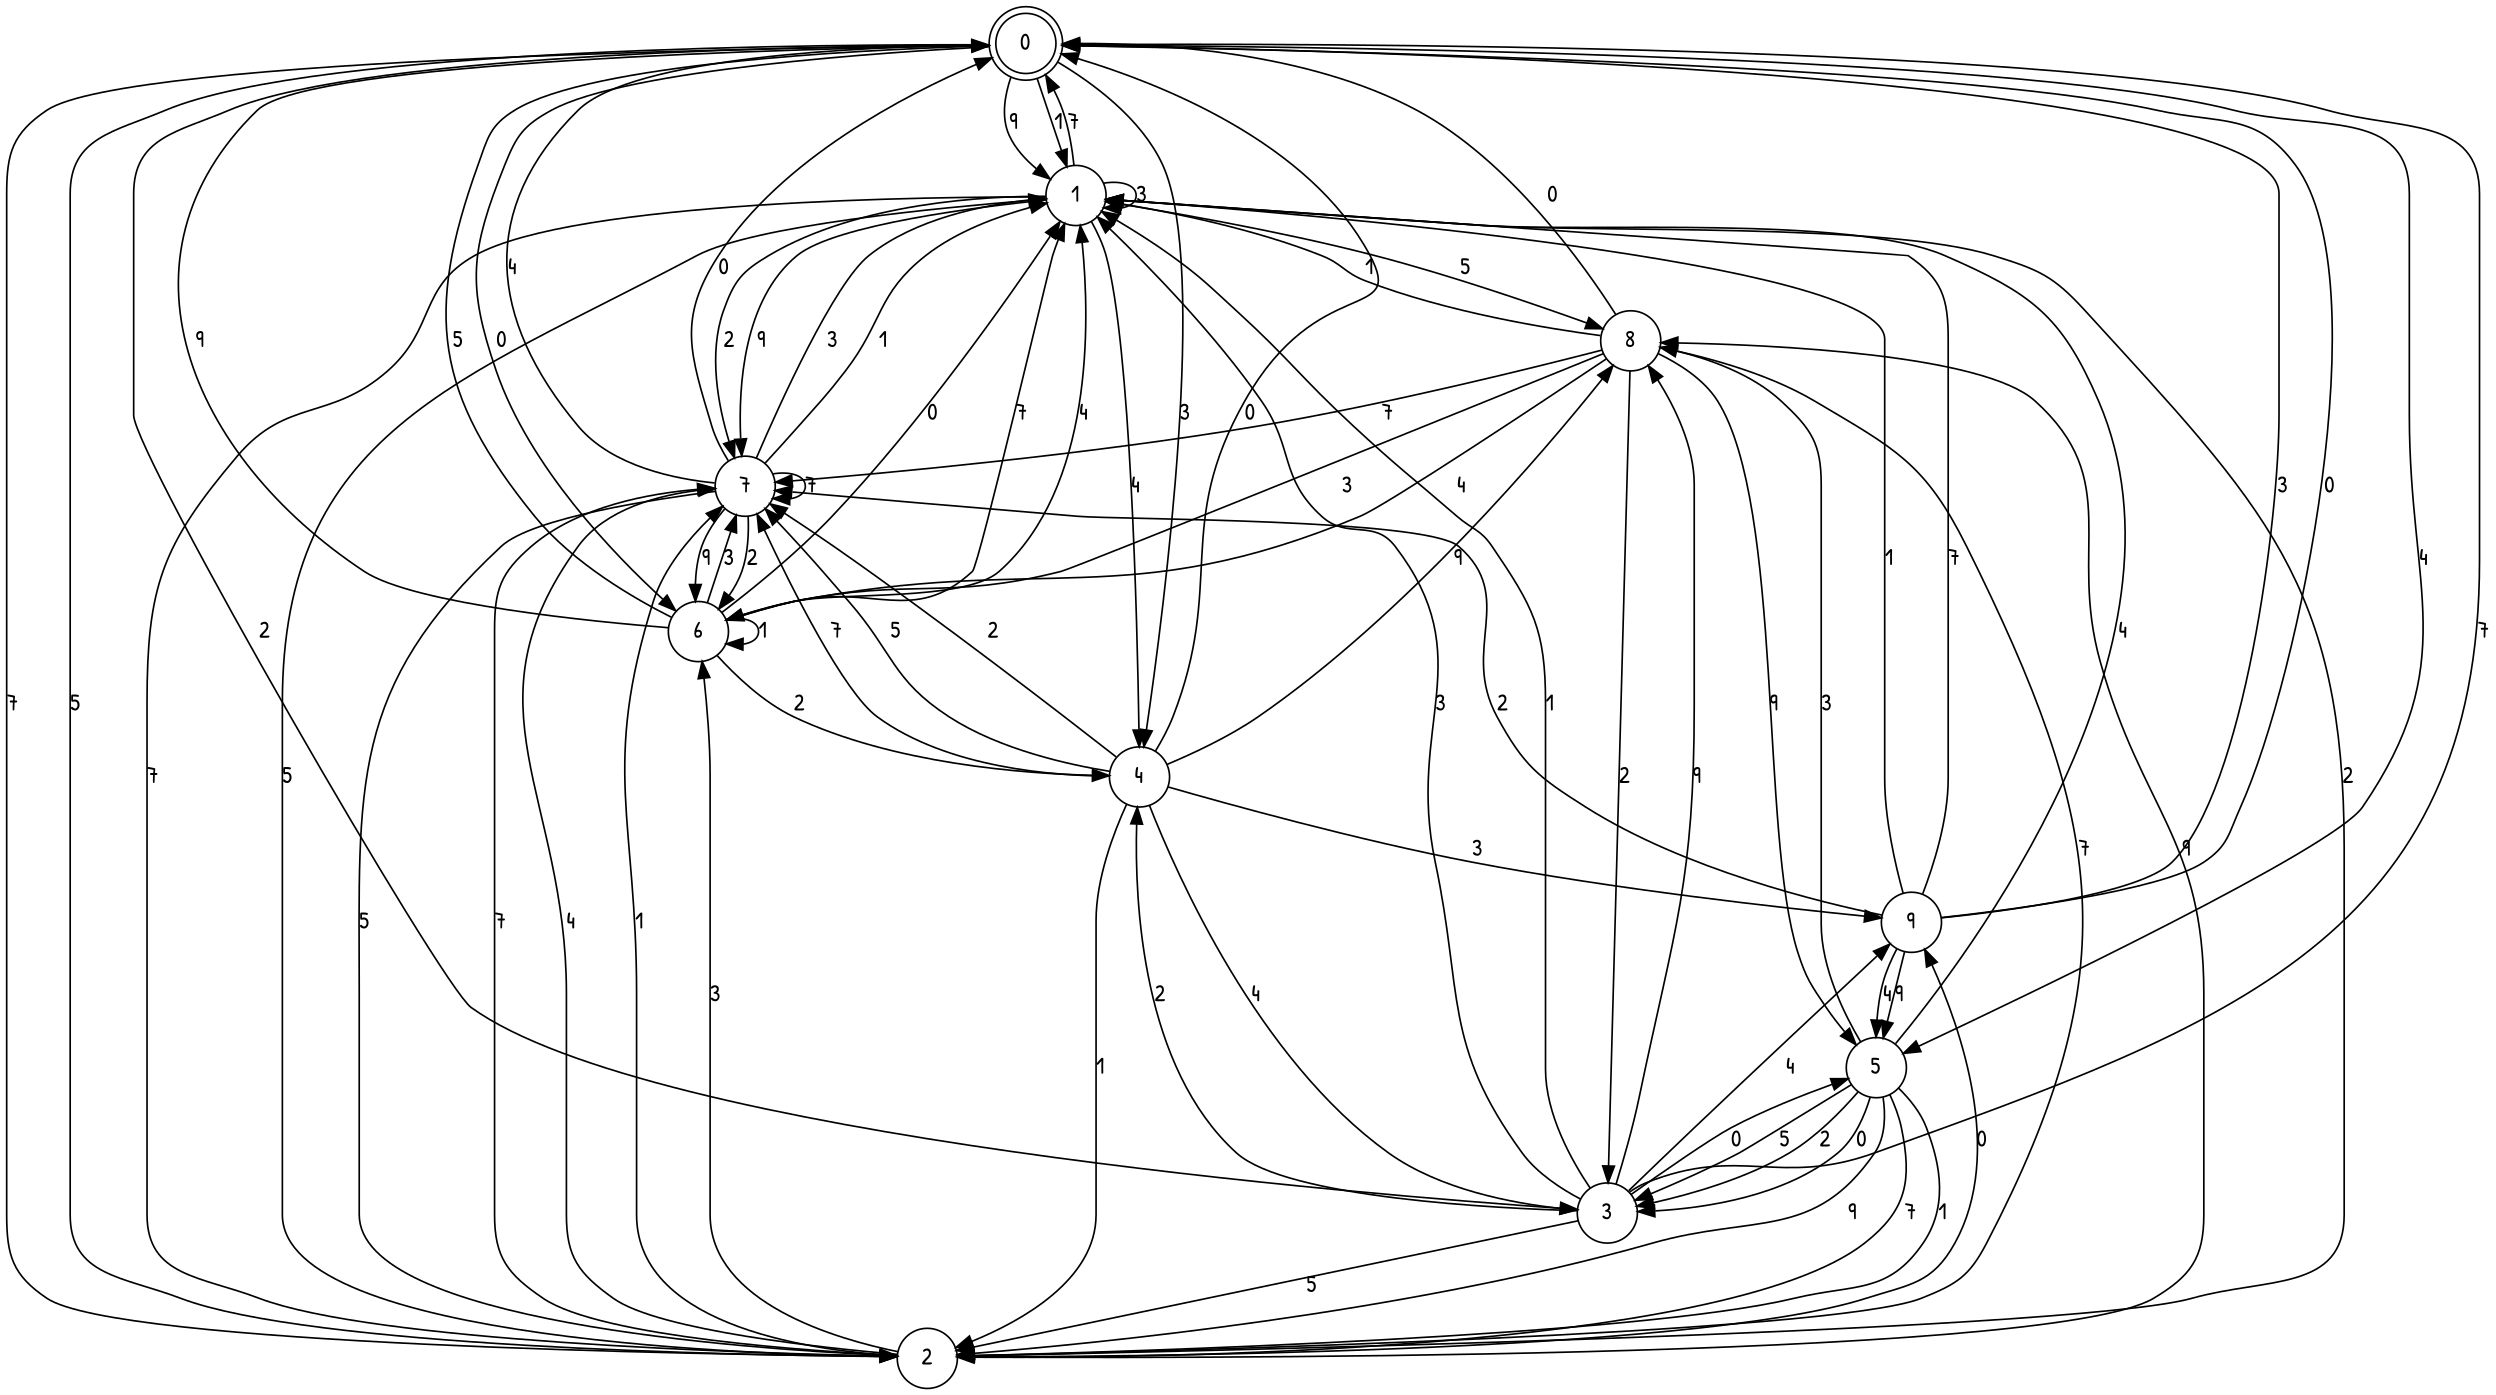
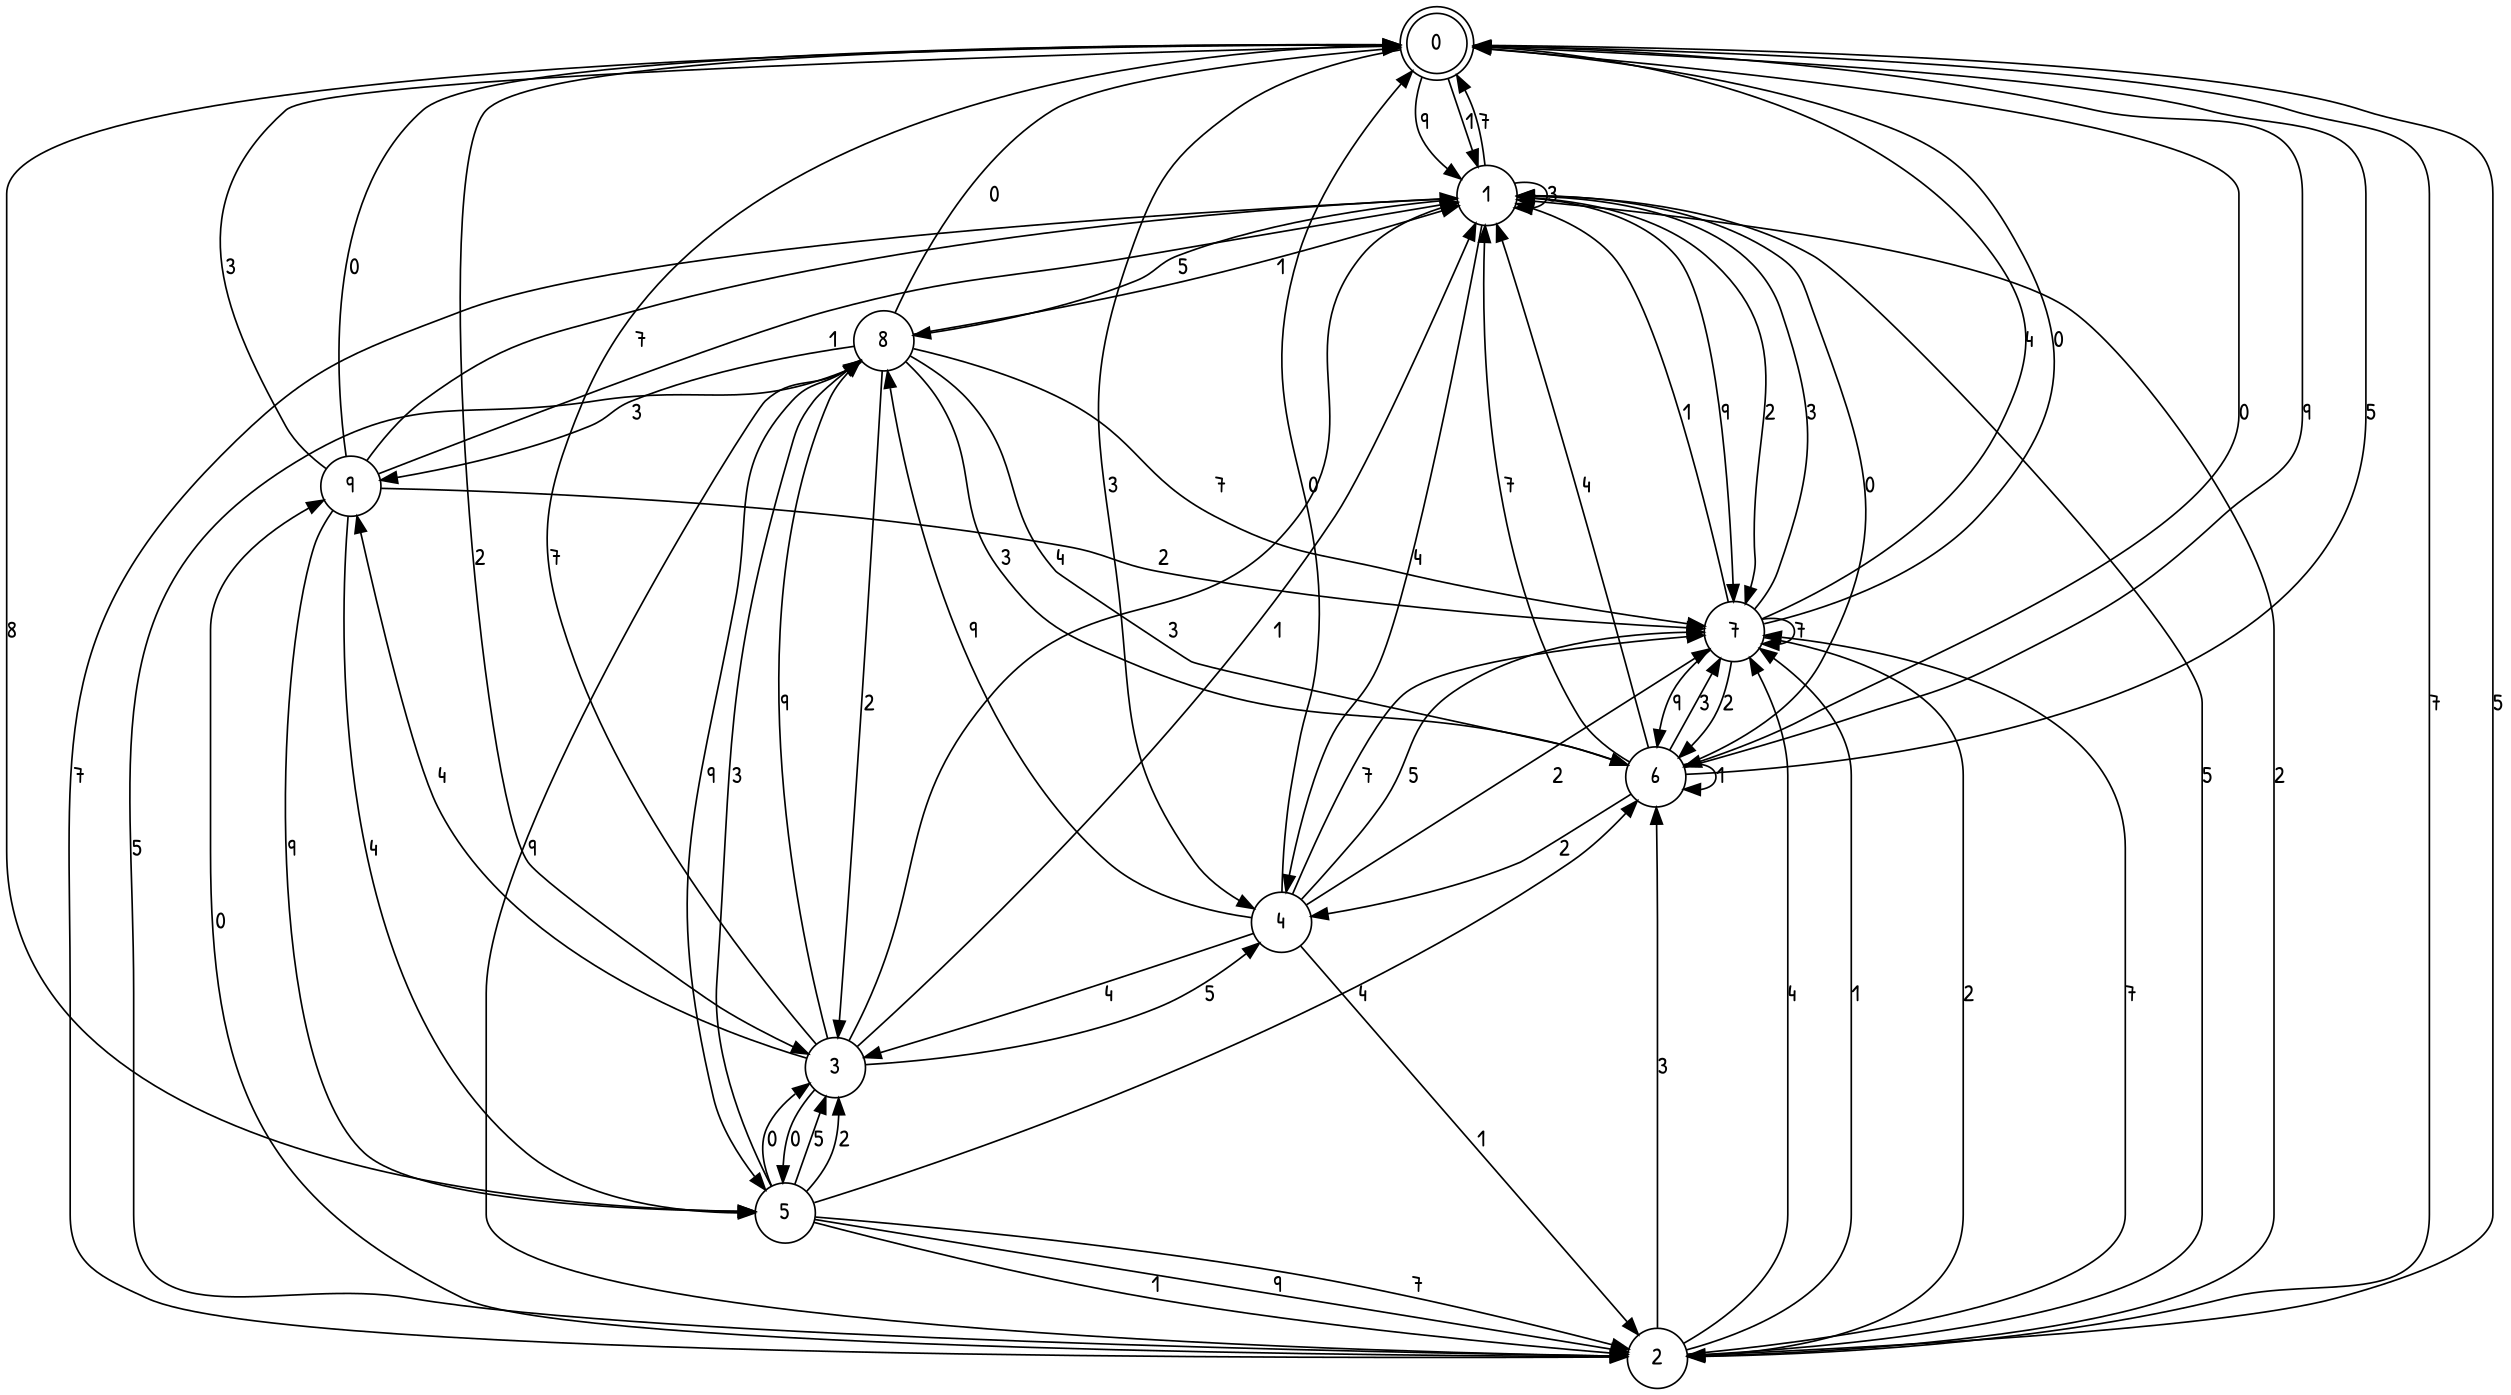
(1989, 277) -> (1238, 1043)
(2424, 559) -> (13, 632)
(2084, 850) -> (138, 850)
(1513, 870) -> (613, 412)
(365, 922) -> (1969, 995)
(1160, 995) -> (1211, 995)
(1276, 1284) -> none
